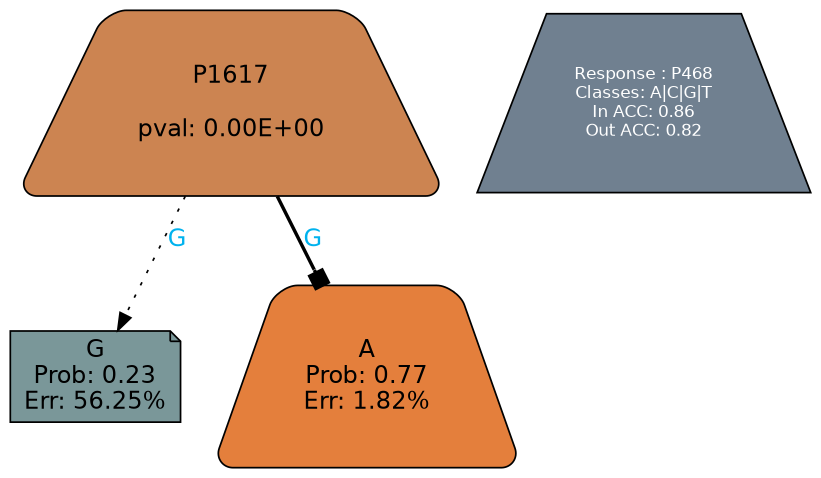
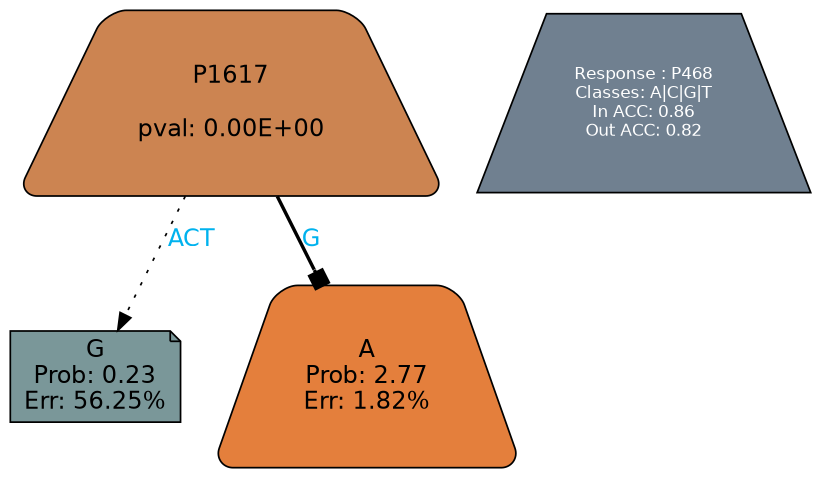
(177, 240) -> (192, 240)
(367, 377) -> (367, 377)
